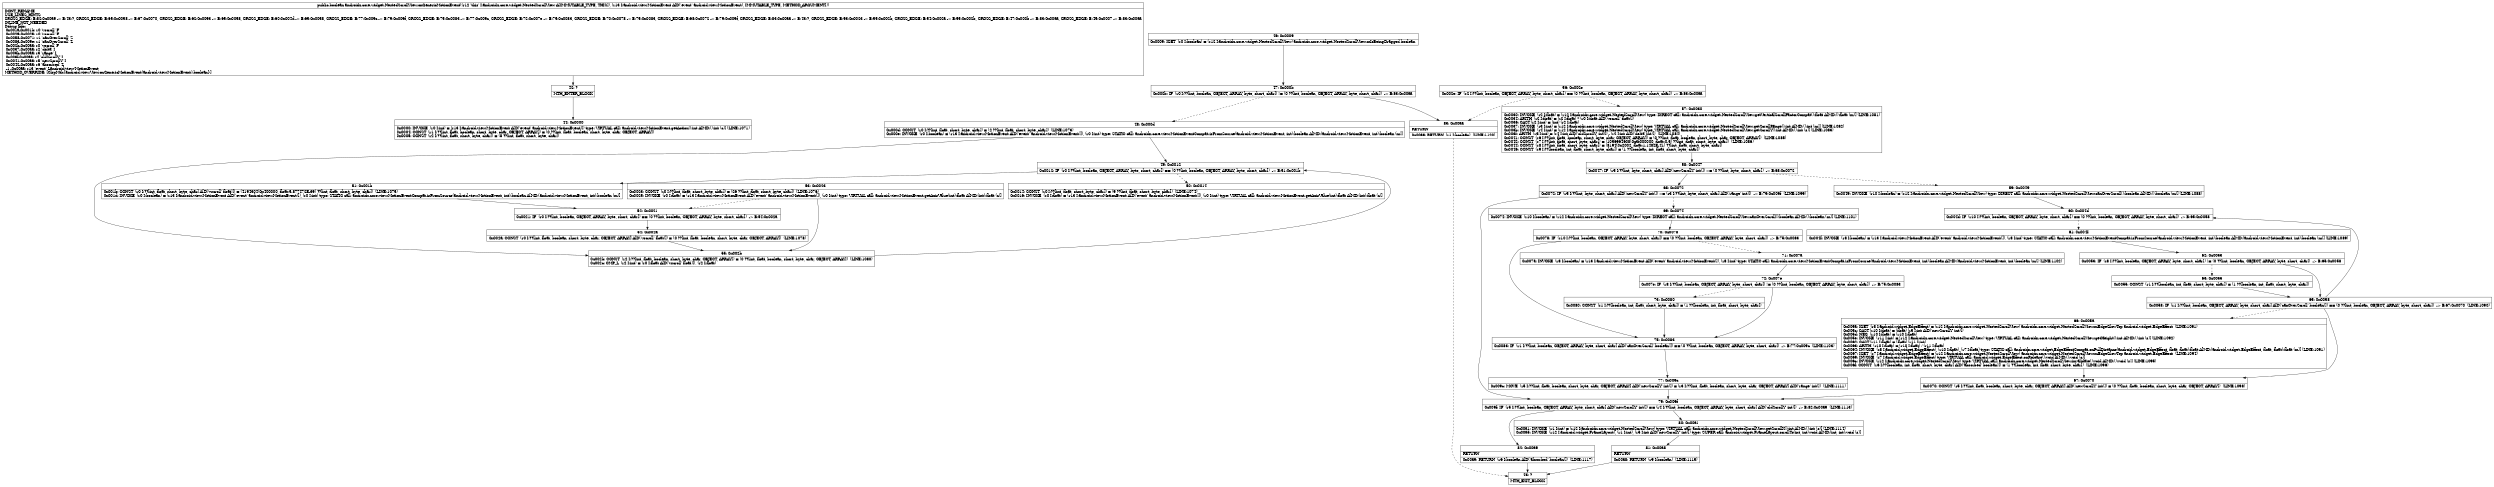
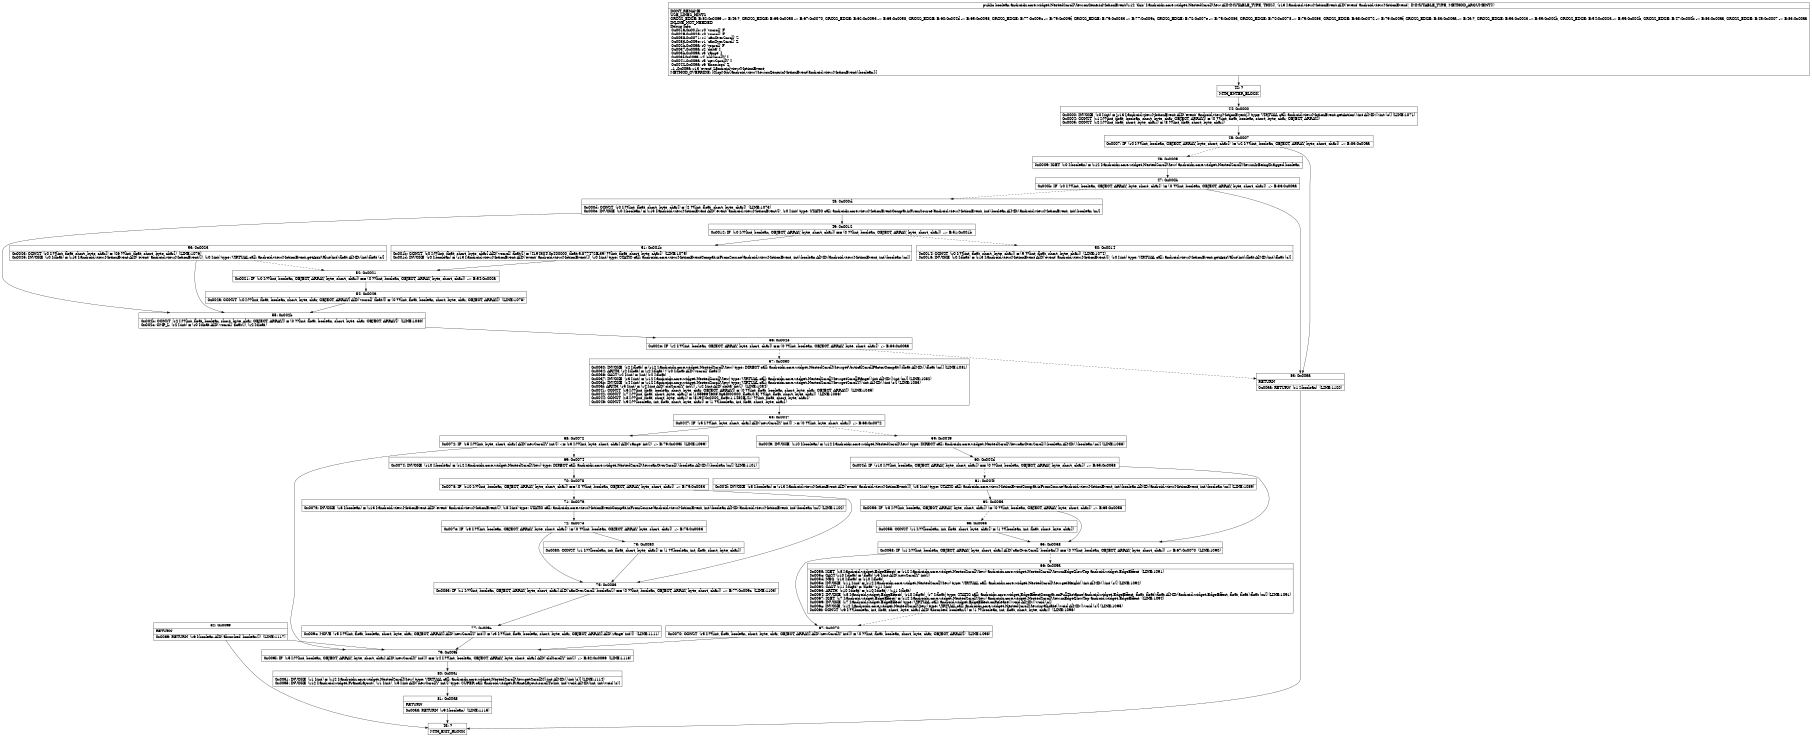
none -> (1239, 141)
(2324, 224) -> (1260, 480)
(1183, 239) -> (539, 332)
(1719, 292) -> (608, 537)
(1453, 326) -> (1031, 715)
(2084, 372) -> (891, 619)
(1520, 416) -> (335, 645)
